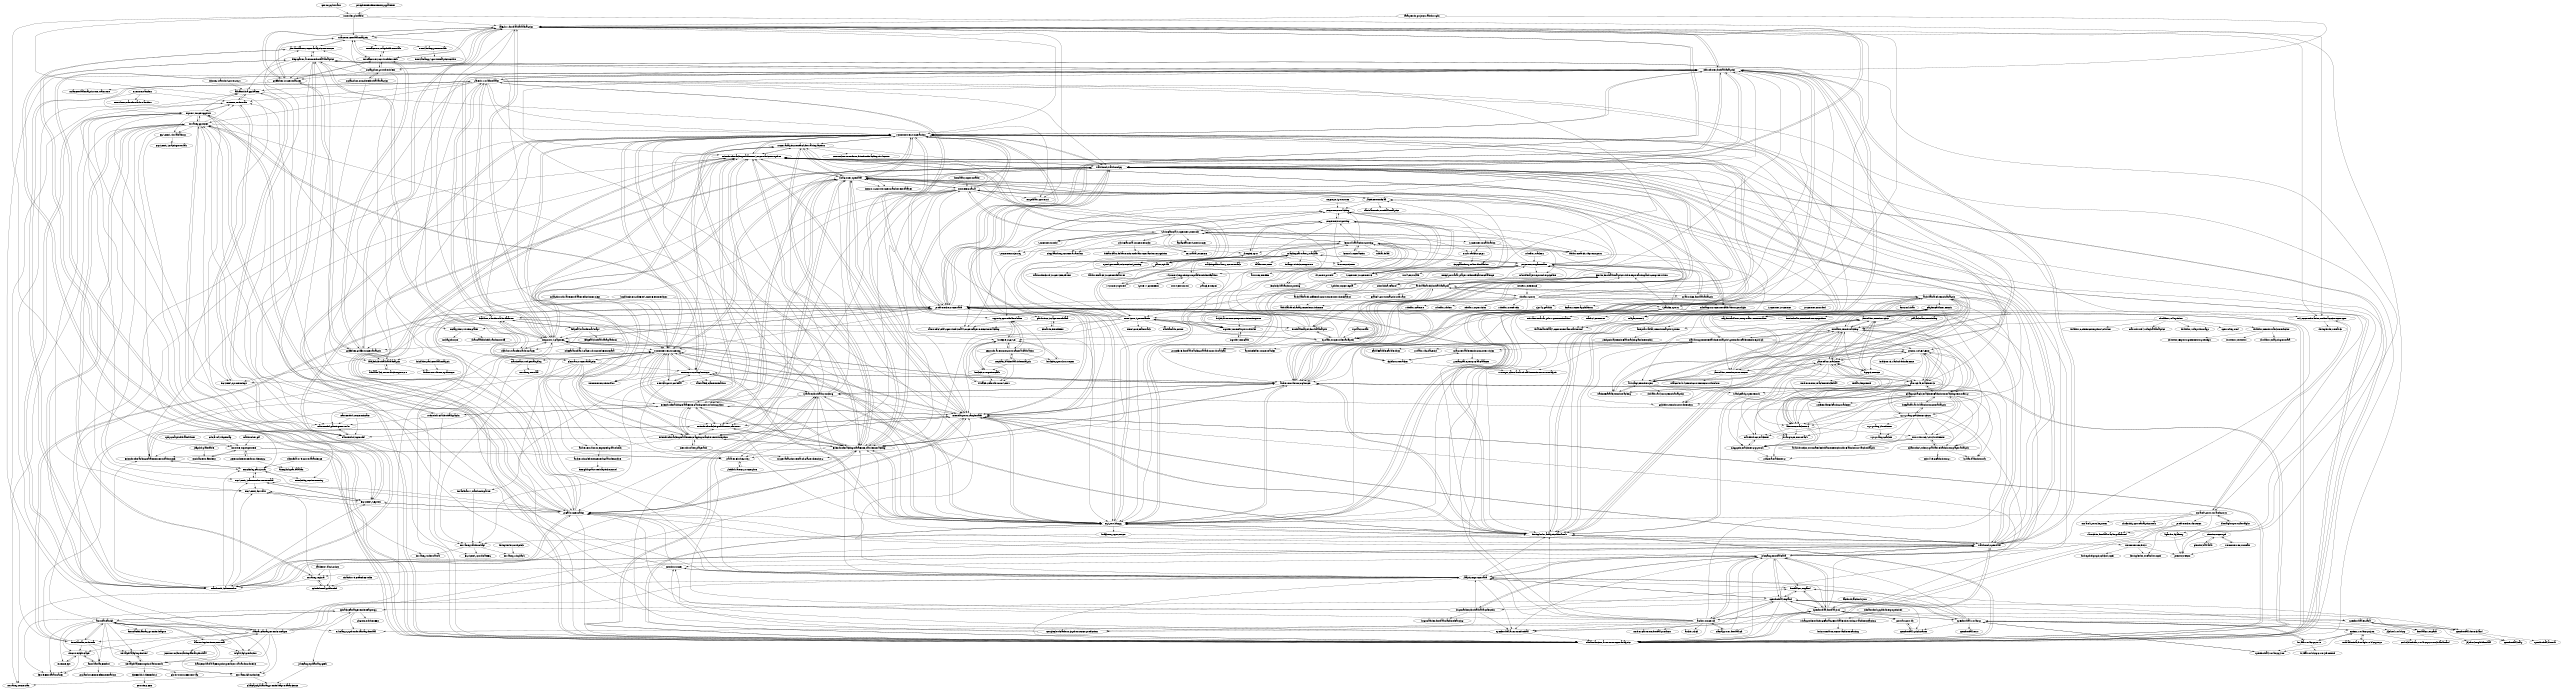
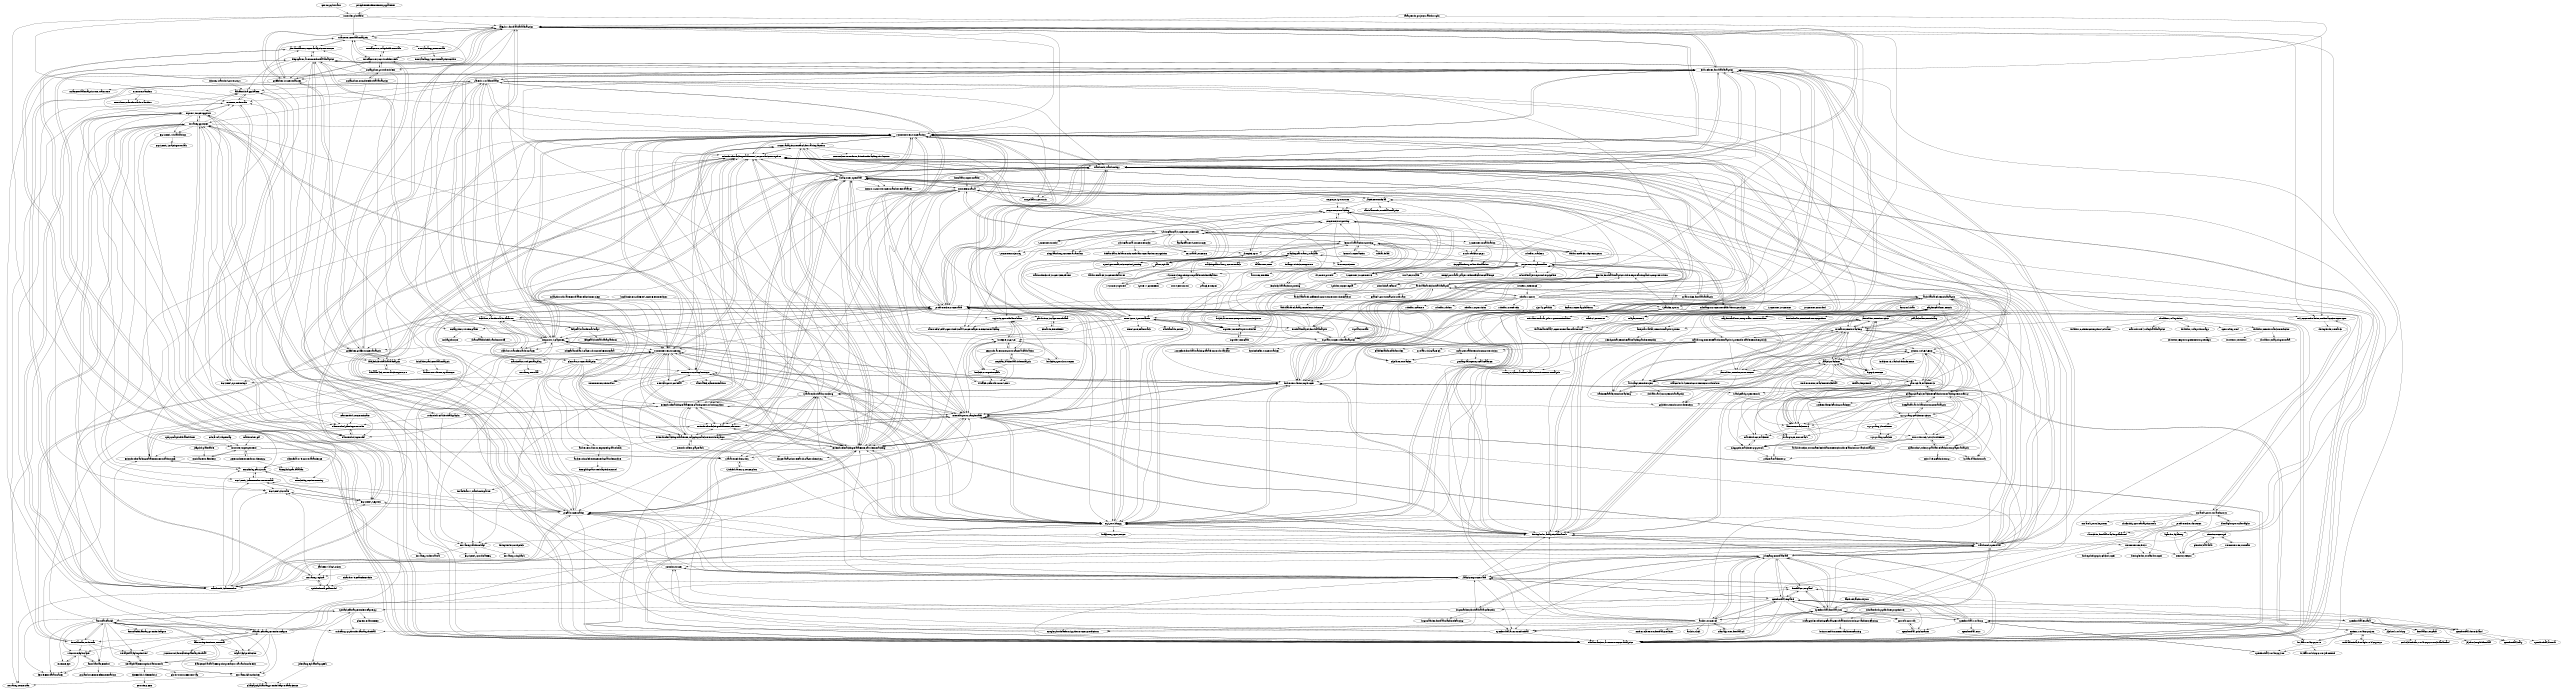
(1829, 362) -> (1832, 362)
